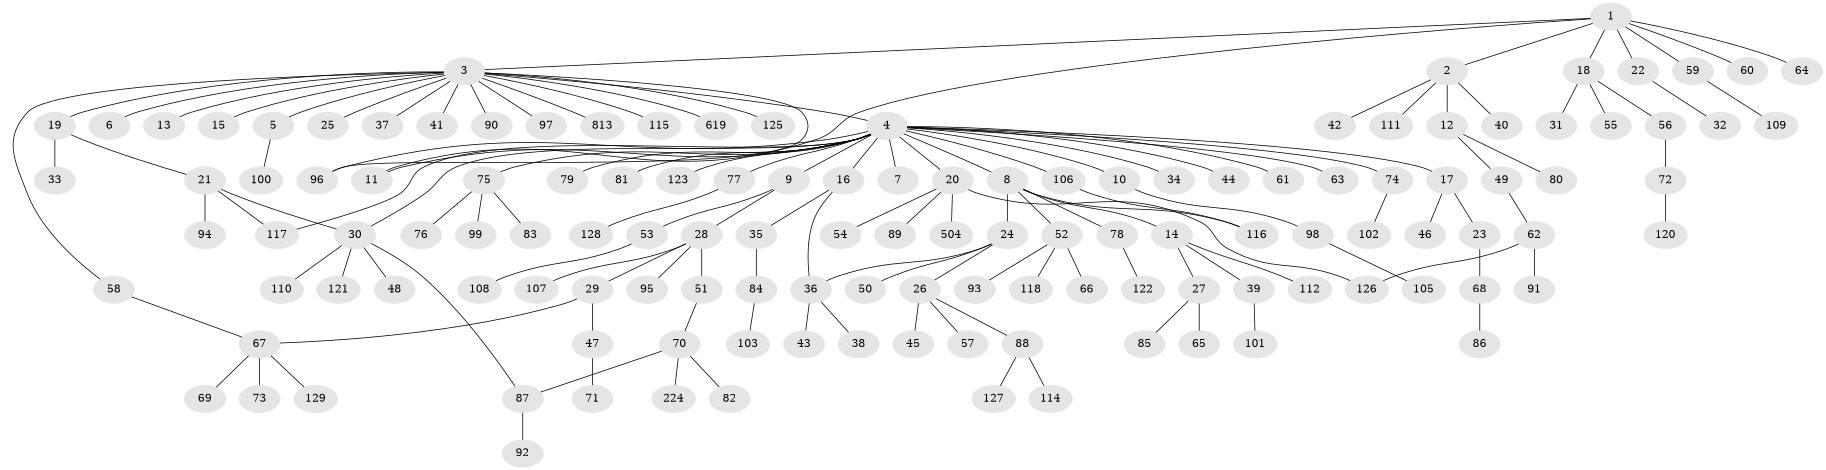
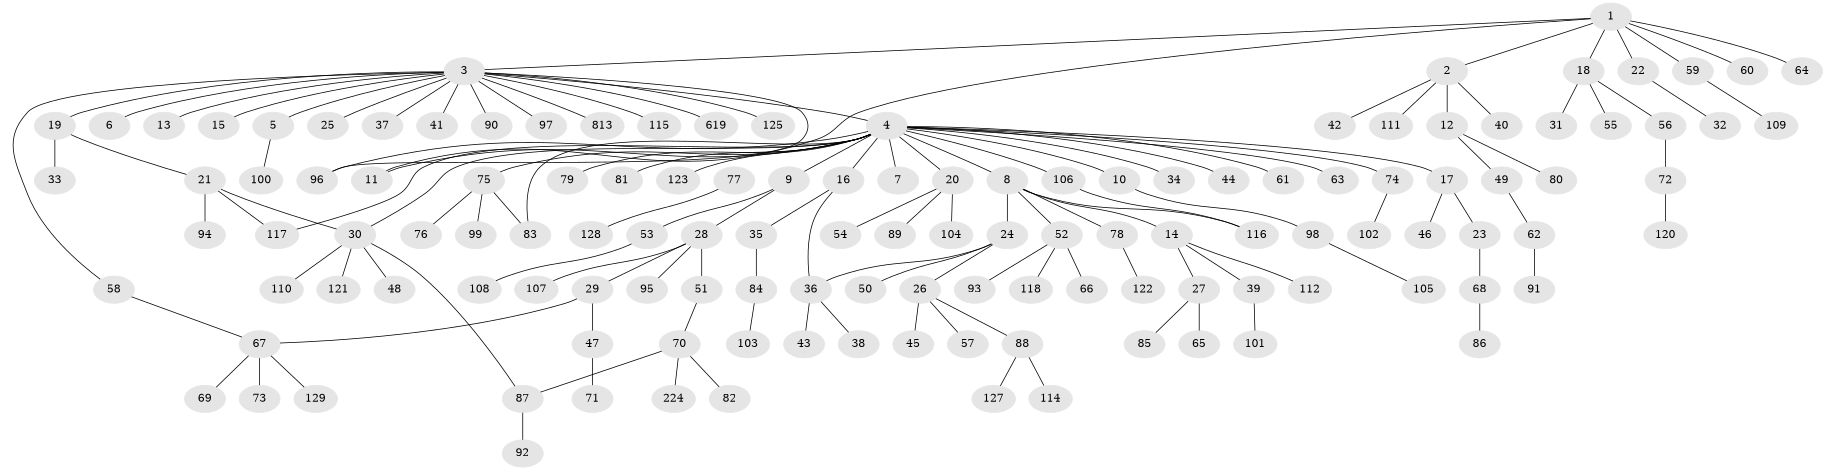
(795, 156) -> (675, 141)
(951, 235) -> (951, 235)
(1367, 290) -> none
